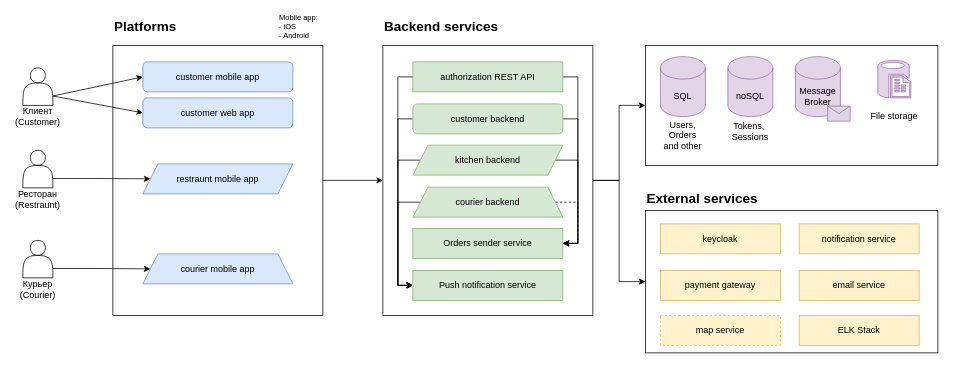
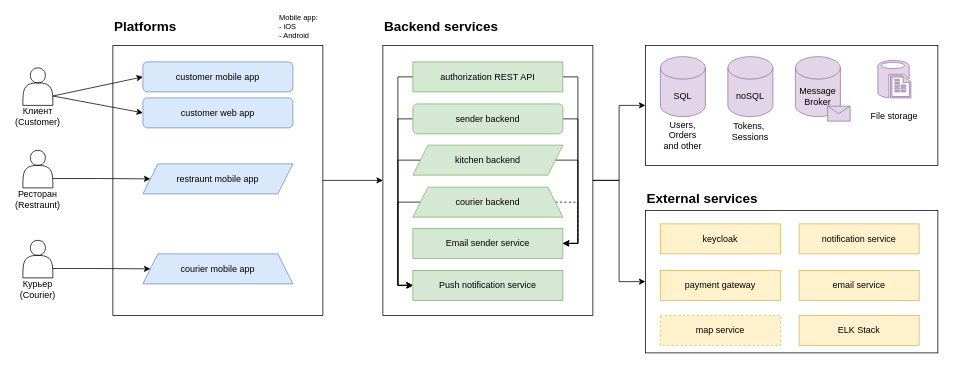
(488, 119) -> (488, 119)
(488, 243) -> (488, 243)
